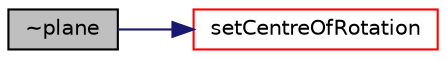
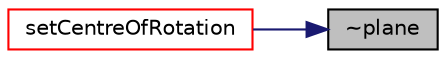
(145, 29) -> (280, 29)
